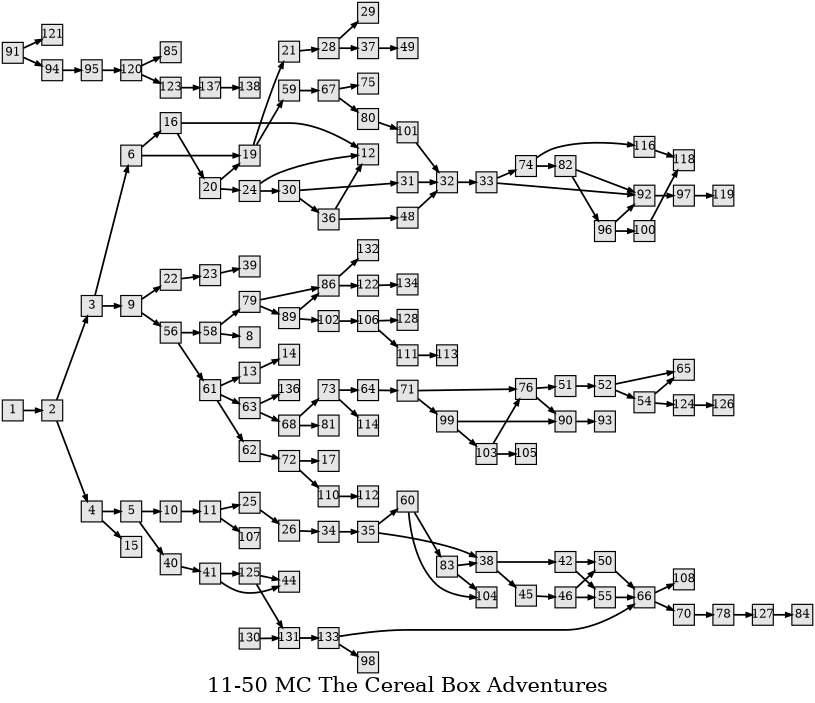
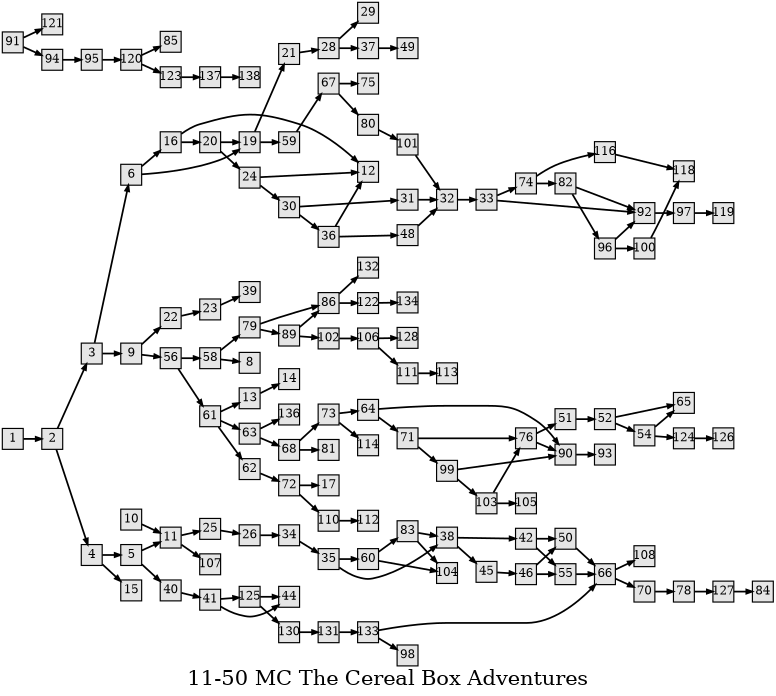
none -> (472, 406)
(148, 511) -> (148, 548)
(268, 603) -> (270, 615)
